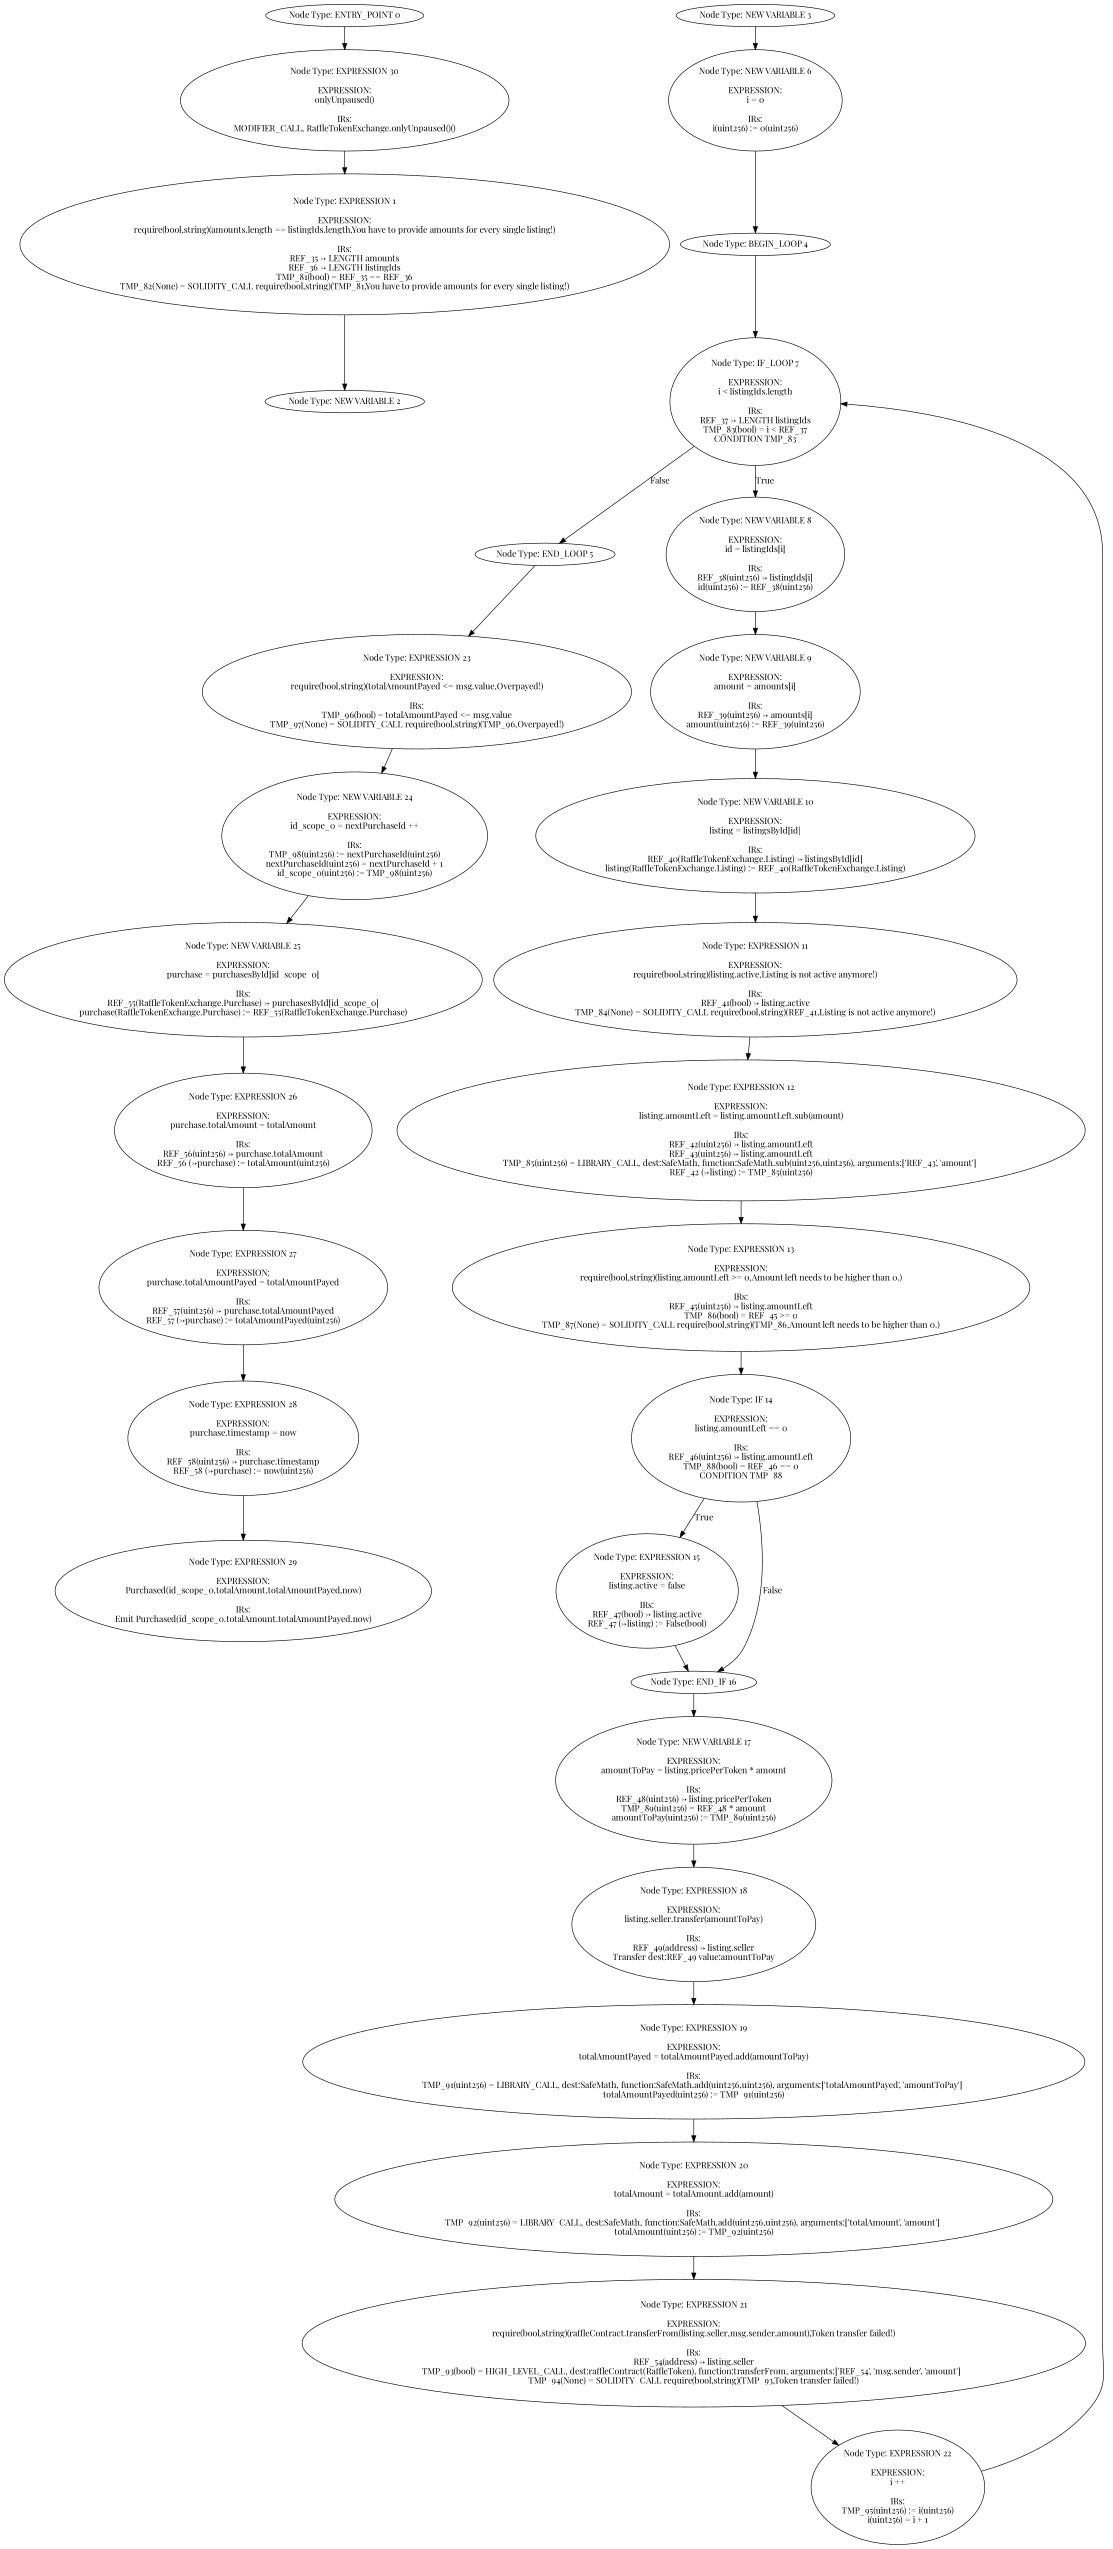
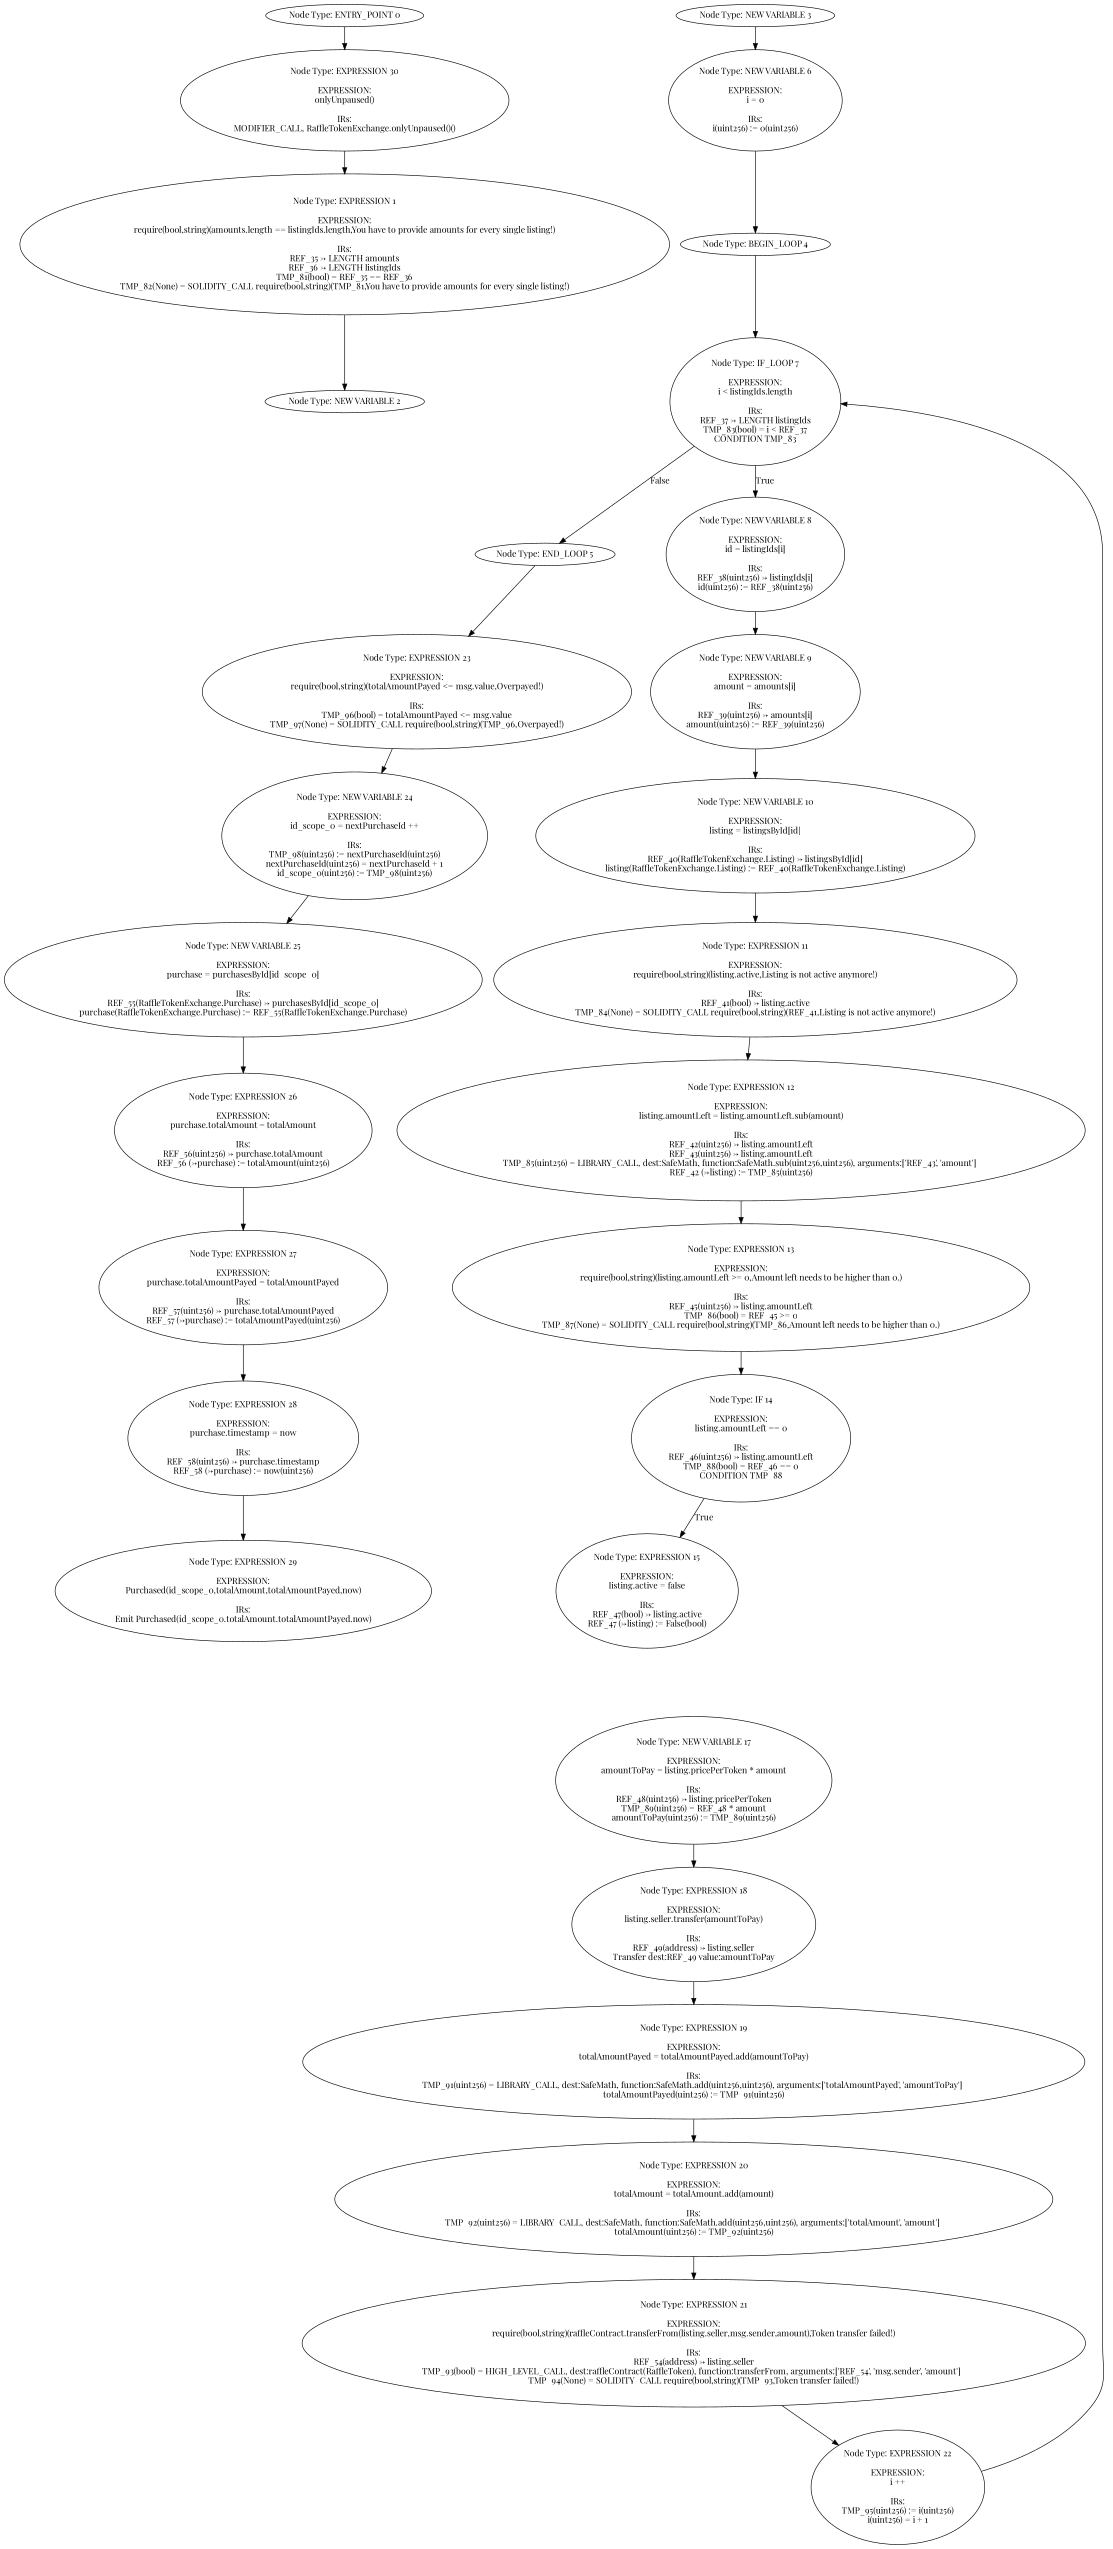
(694, 1682) -> none
